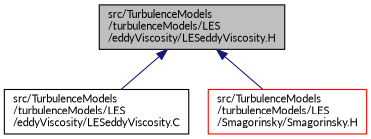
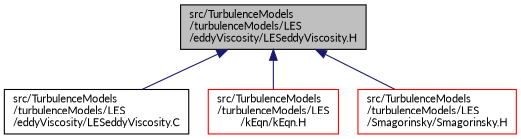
none -> (273, 112)
